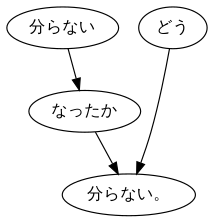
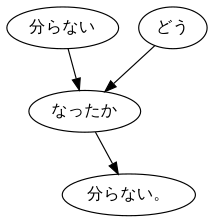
(158, 107) -> (134, 65)
